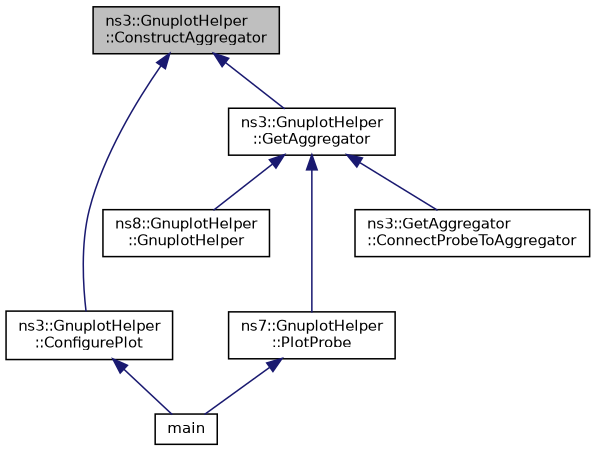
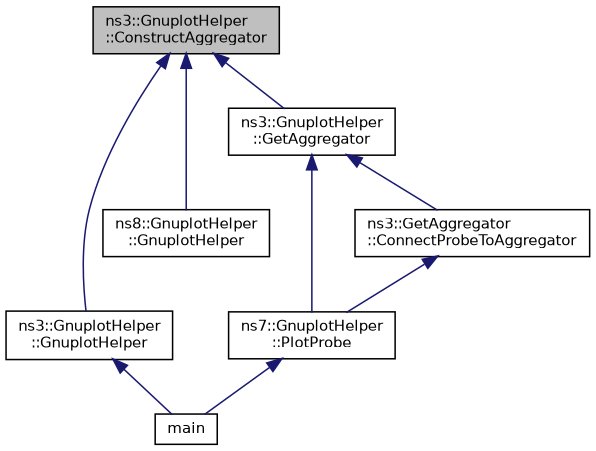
(243, 187) -> (186, 140)
none -> (385, 288)
(89, 335) -> (89, 335)
